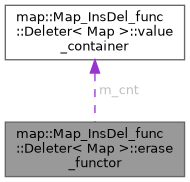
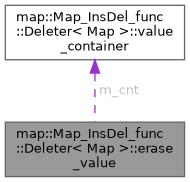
(95, 149) -> (95, 149)
